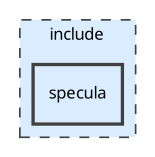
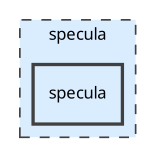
(78, 36) -> (78, 36)
